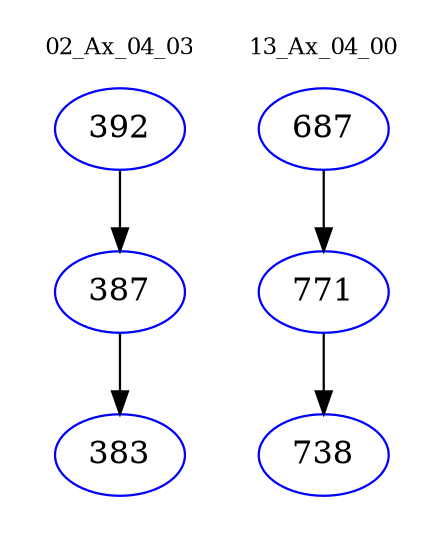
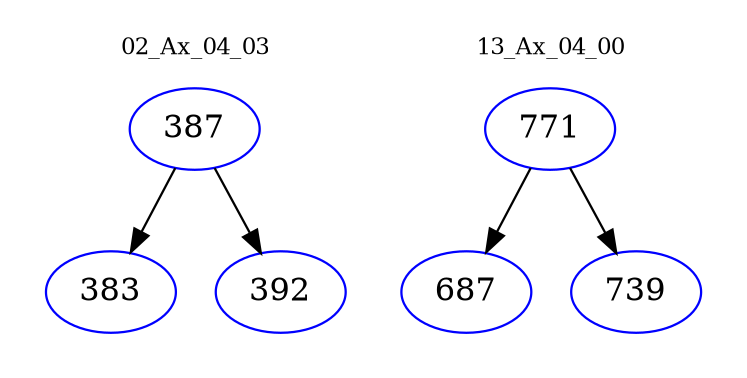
(120, 199) -> (232, 200)
(324, 199) -> (514, 200)
(324, 455) -> (636, 292)
